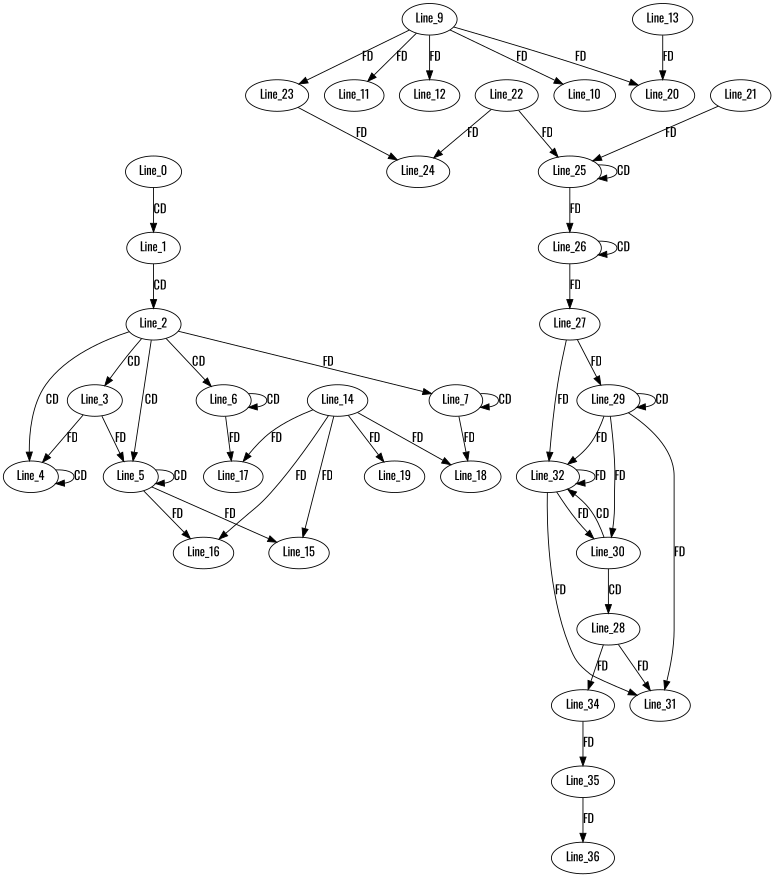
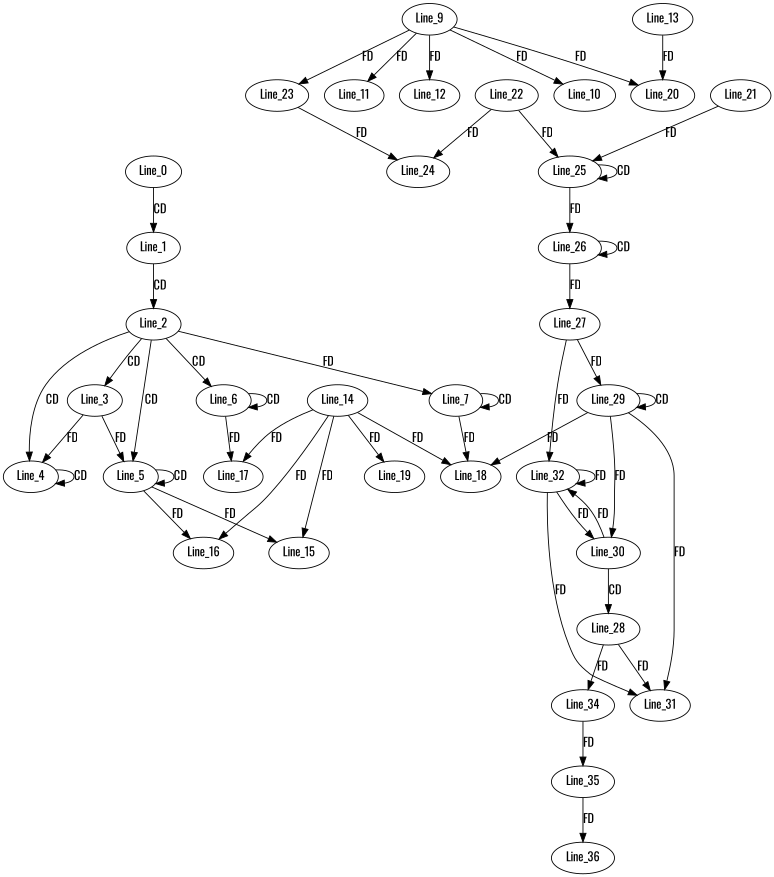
(593, 440) -> (543, 437)
(603, 515) -> (603, 515)
